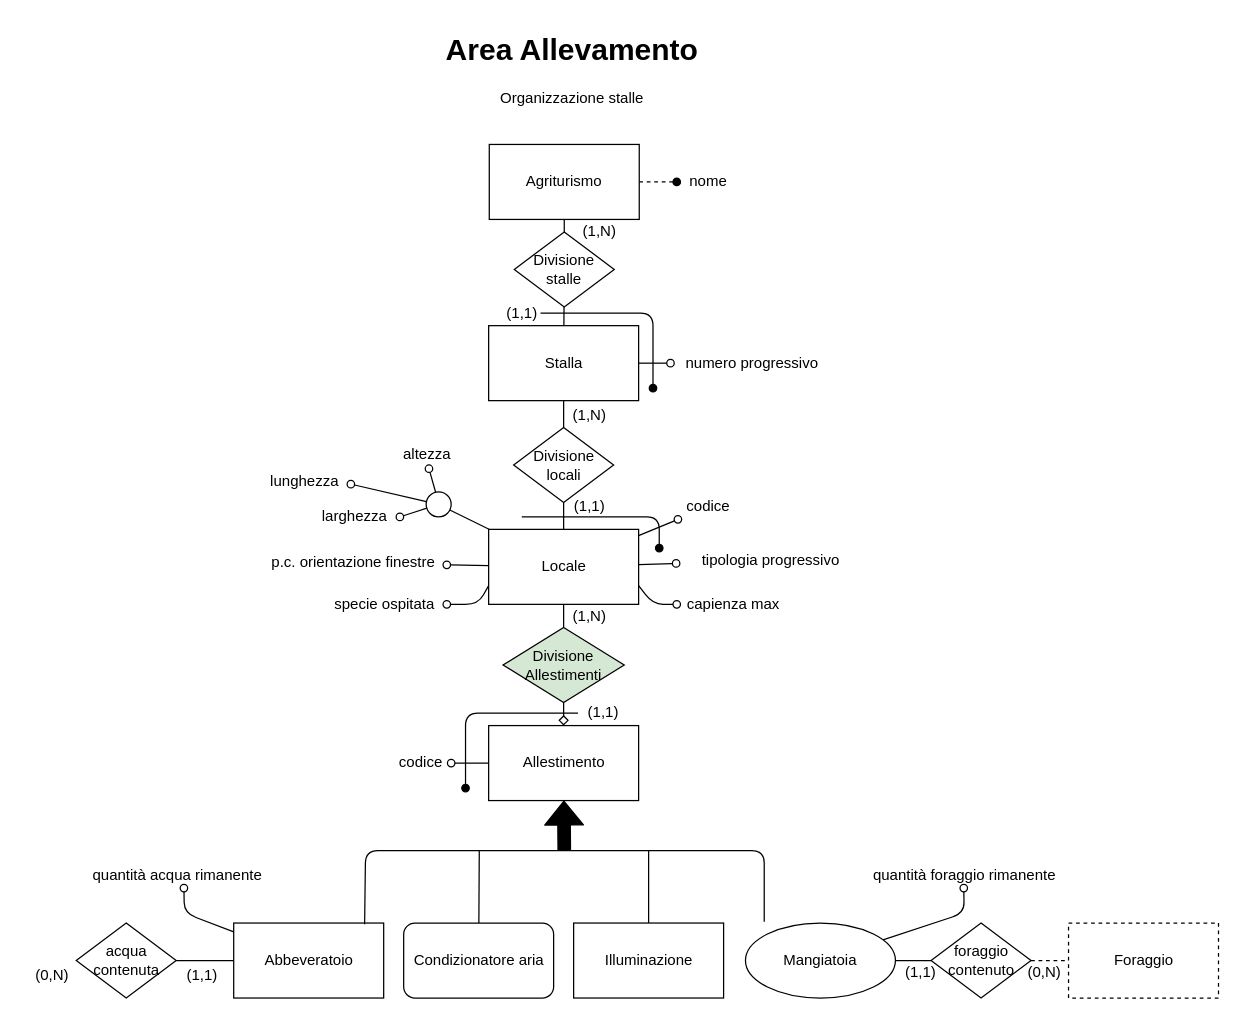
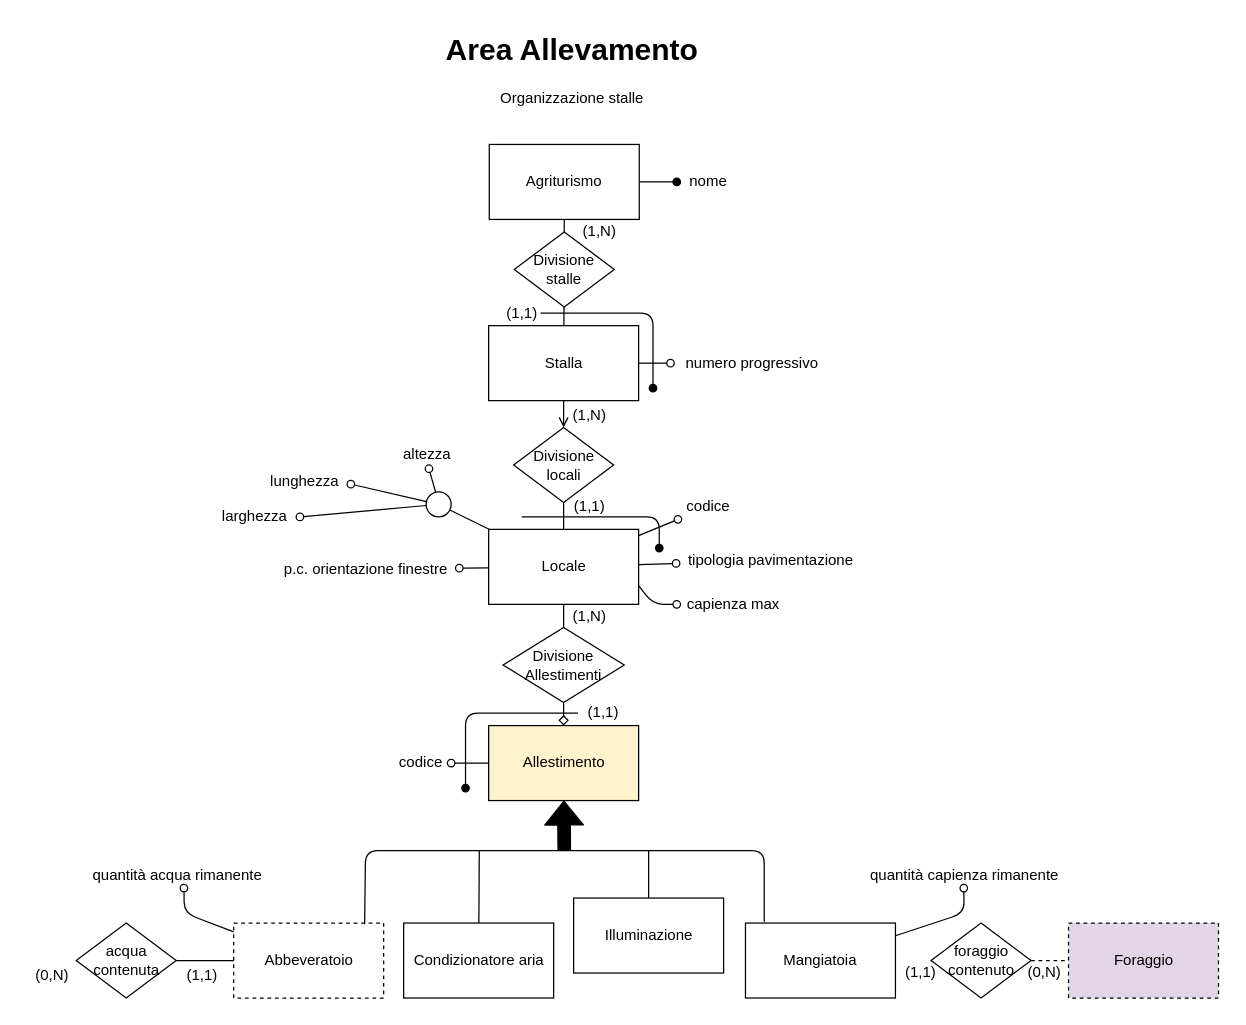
(656, 182) -> (656, 182)
(564, 421) -> (564, 421)
(354, 517) -> (254, 517)
(771, 561) -> (771, 561)
(353, 563) -> (366, 569)
(384, 604) -> none
(472, 604) -> none
(564, 665) -> (564, 665)
(564, 763) -> (564, 763)
(965, 876) -> (965, 876)
(309, 961) -> (309, 961)
(479, 961) -> (479, 961)
(649, 961) -> (649, 936)
(821, 961) -> (821, 961)
(913, 961) -> none
(1144, 961) -> (1144, 961)
